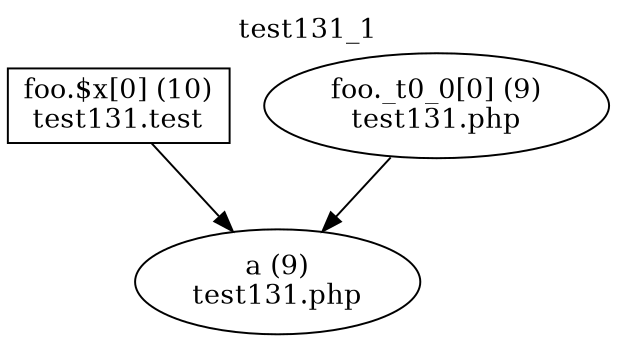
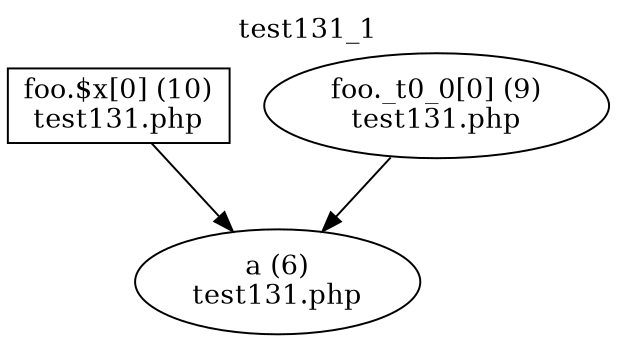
(119, 106) -> (119, 106)
(278, 282) -> (278, 282)
